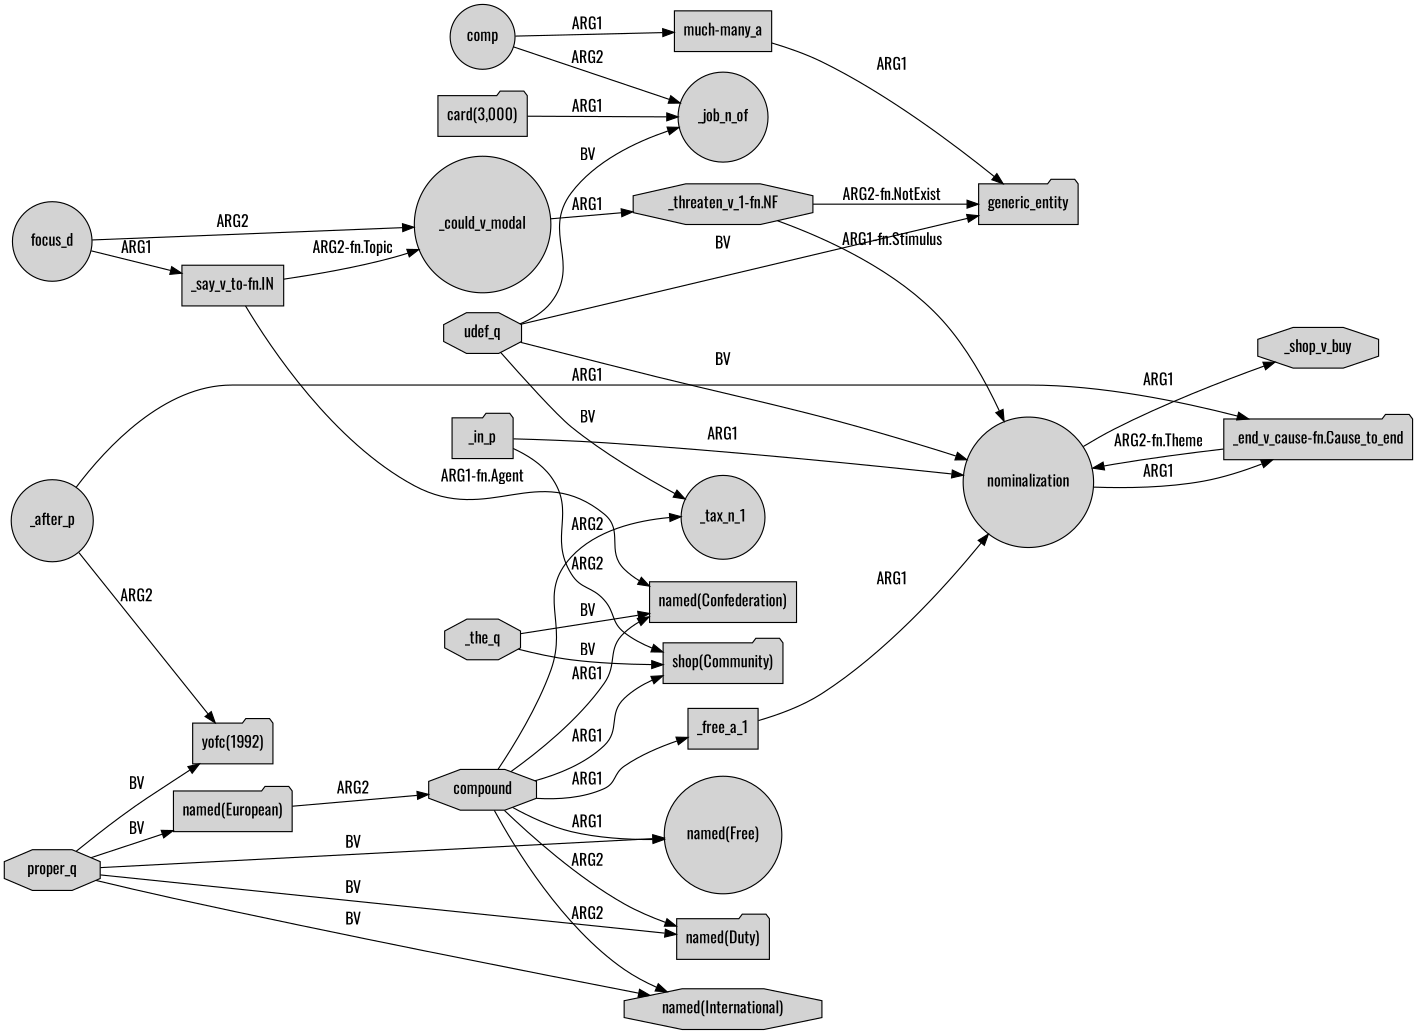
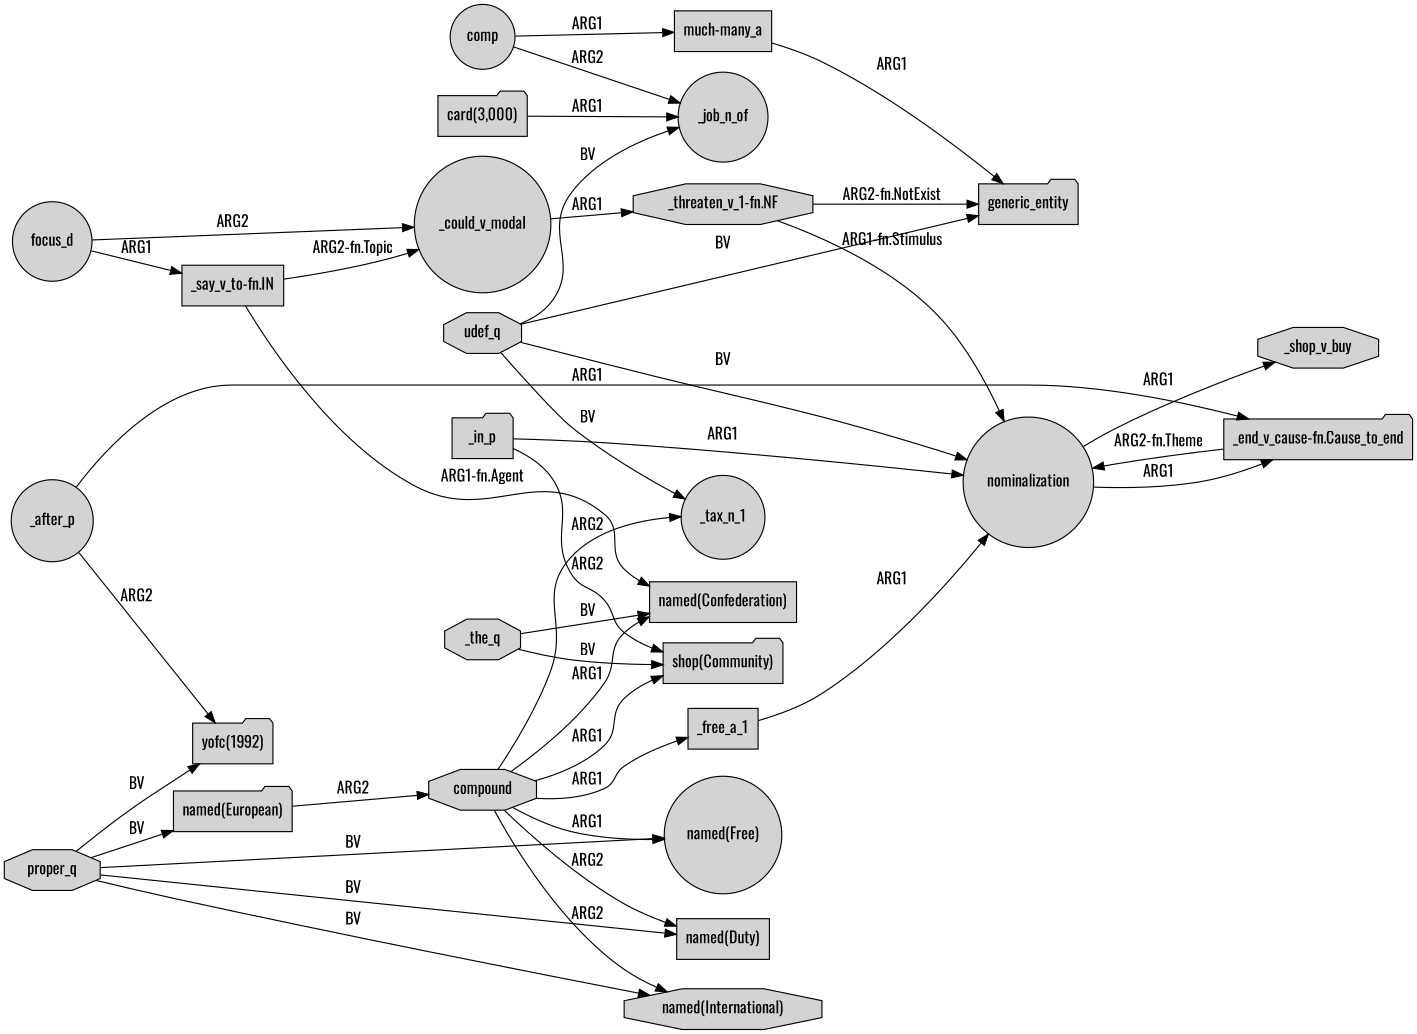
(723, 939) -> (723, 939)
